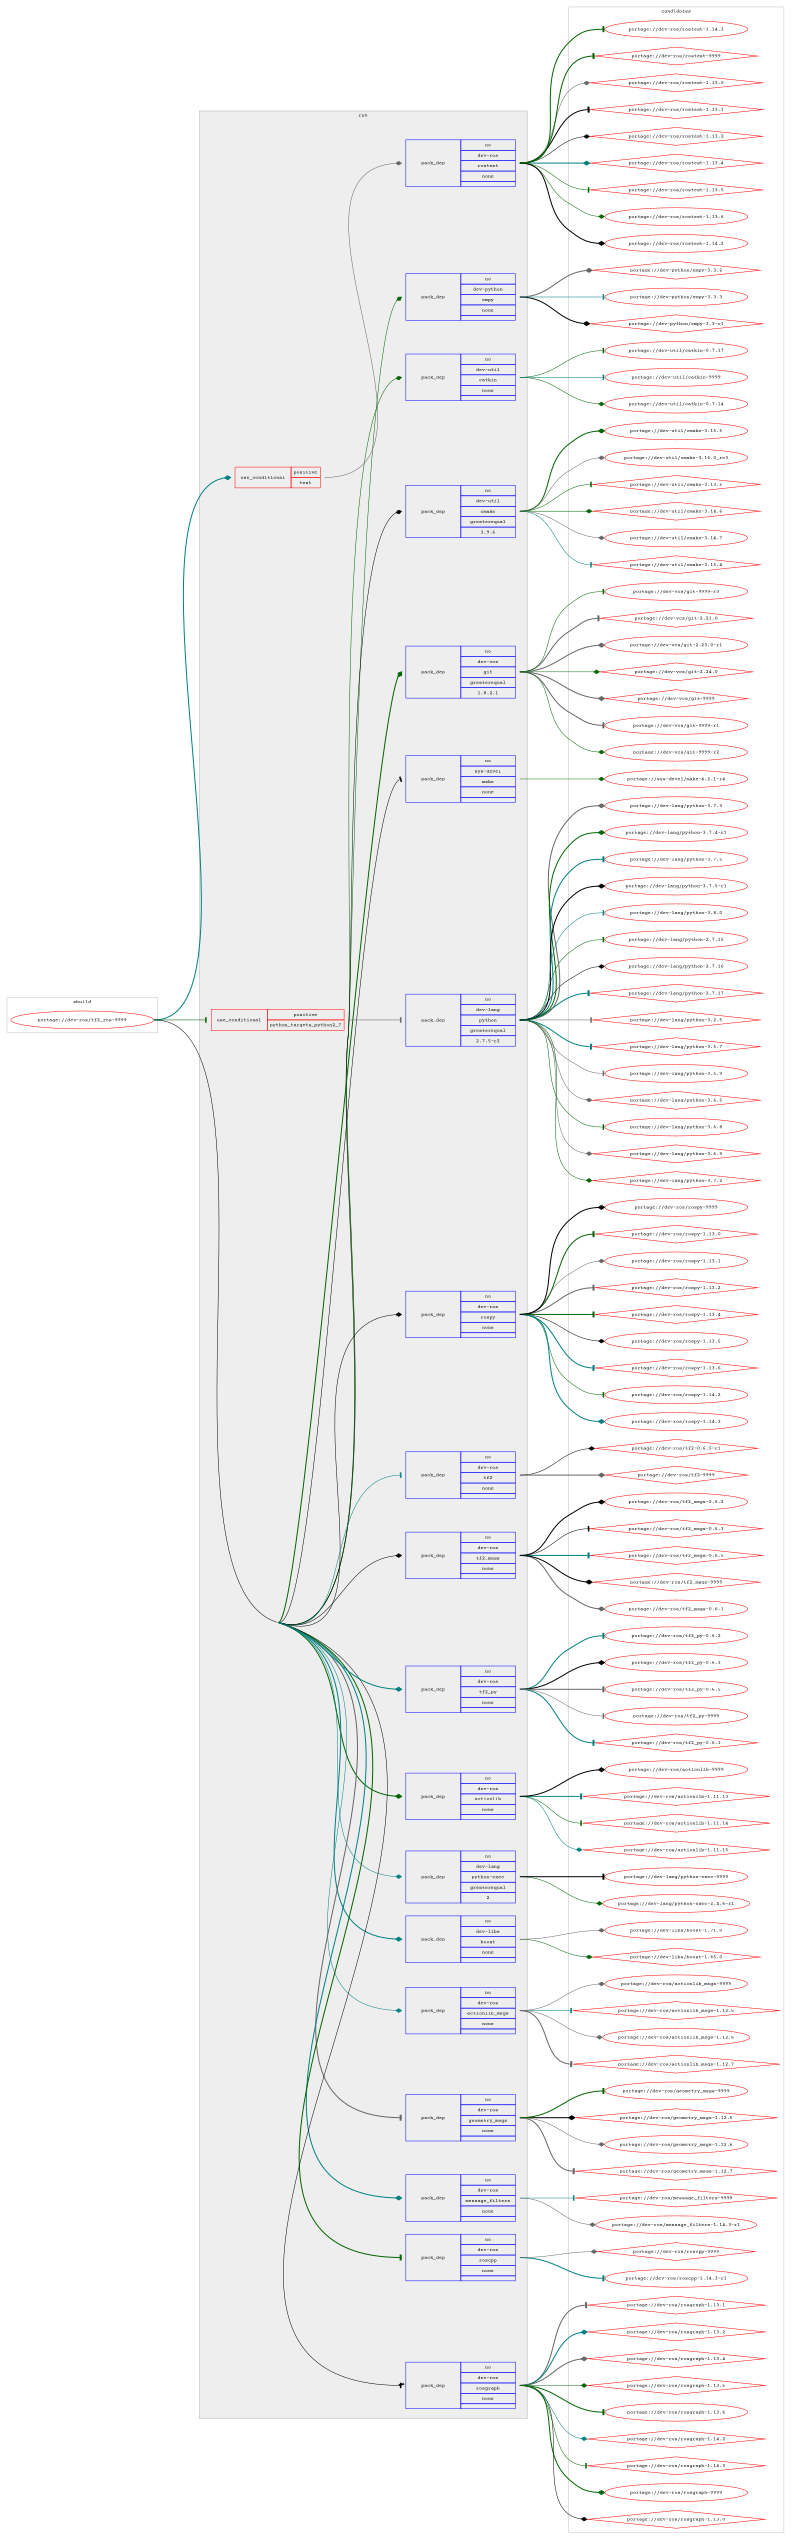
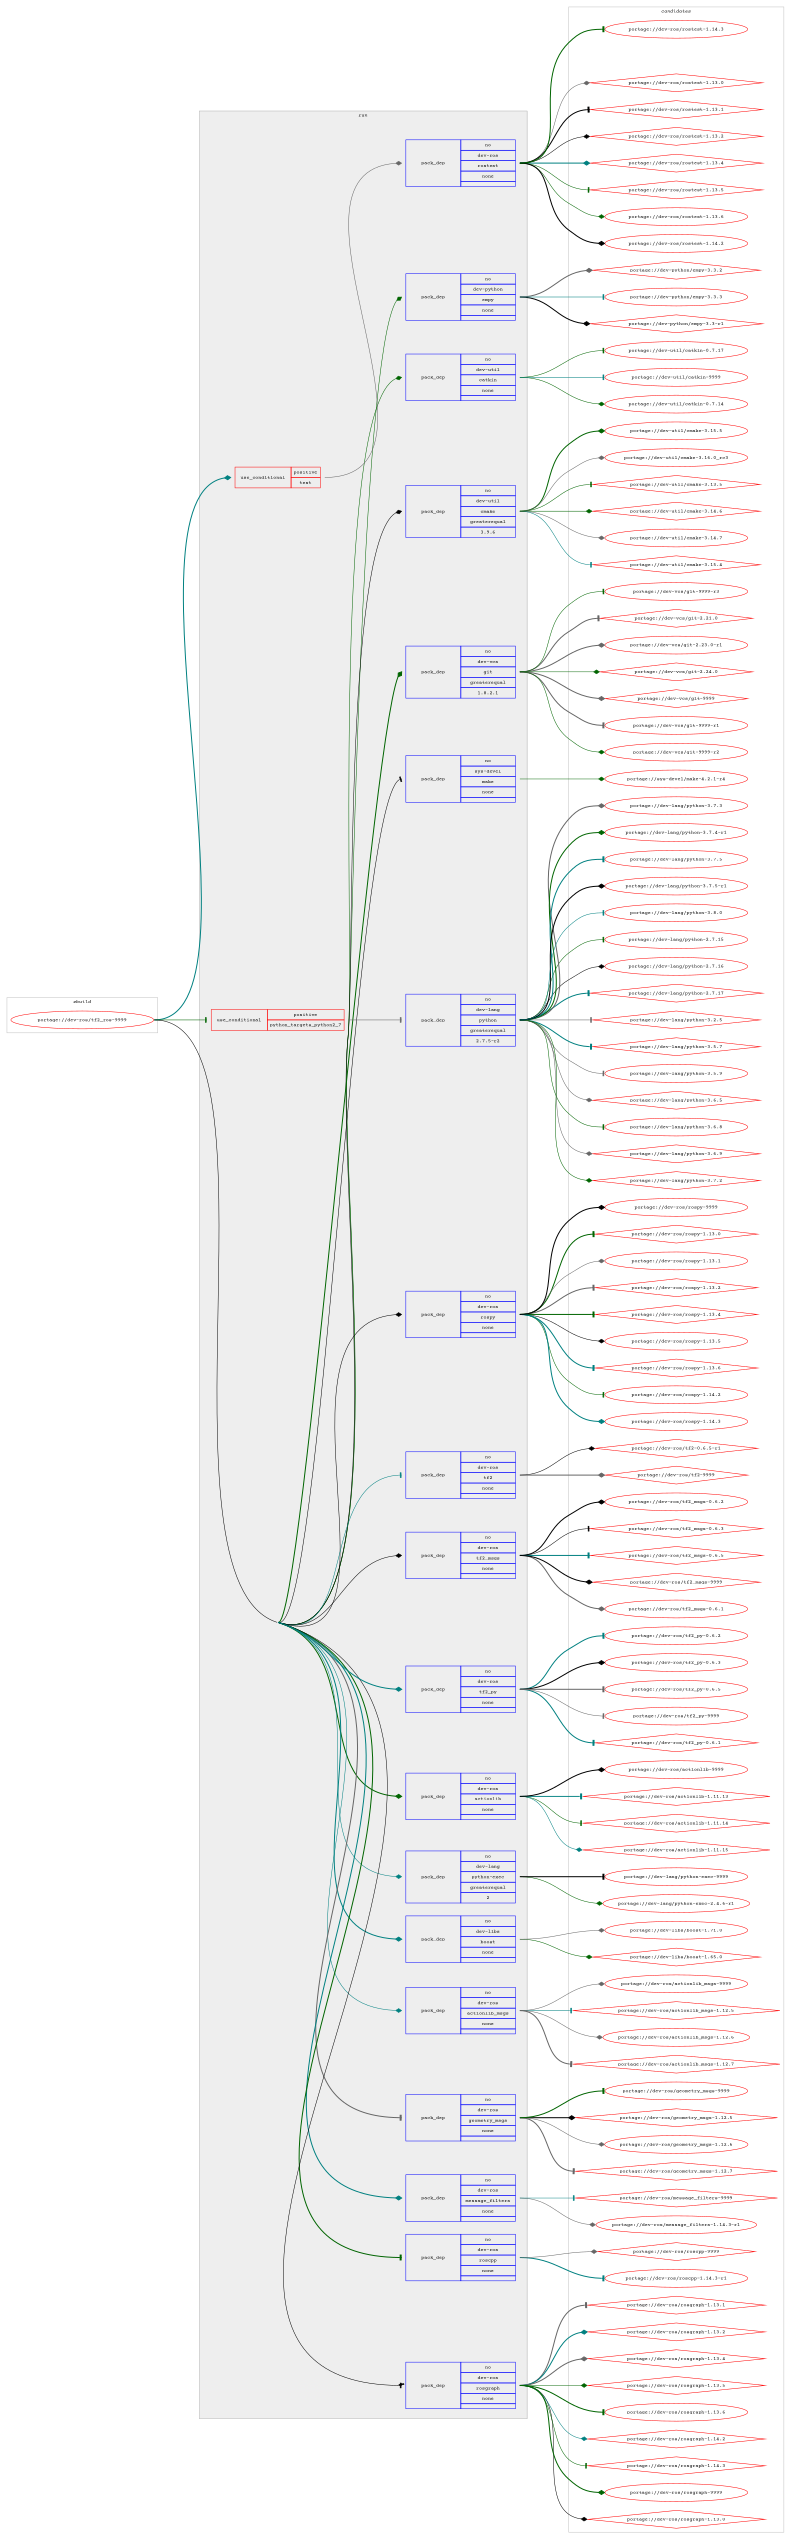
(676, 56) -> none
